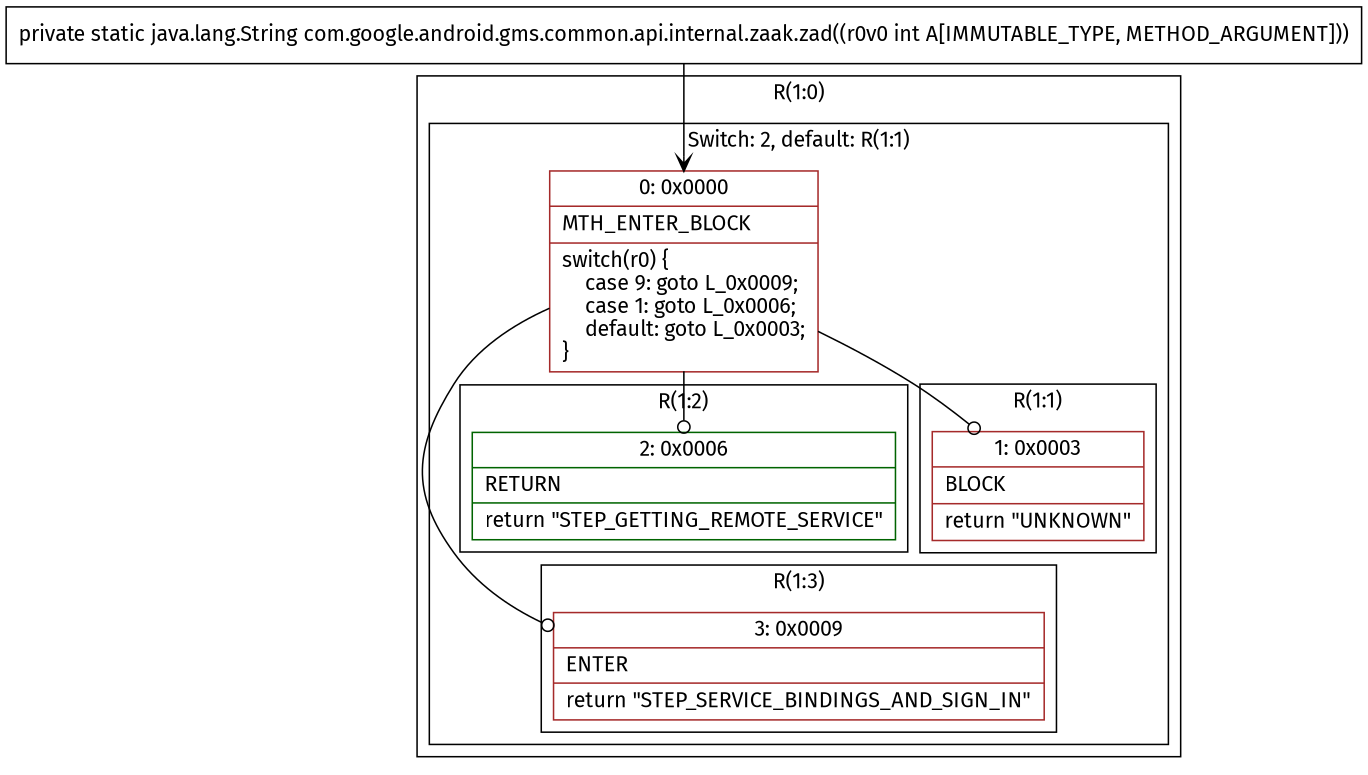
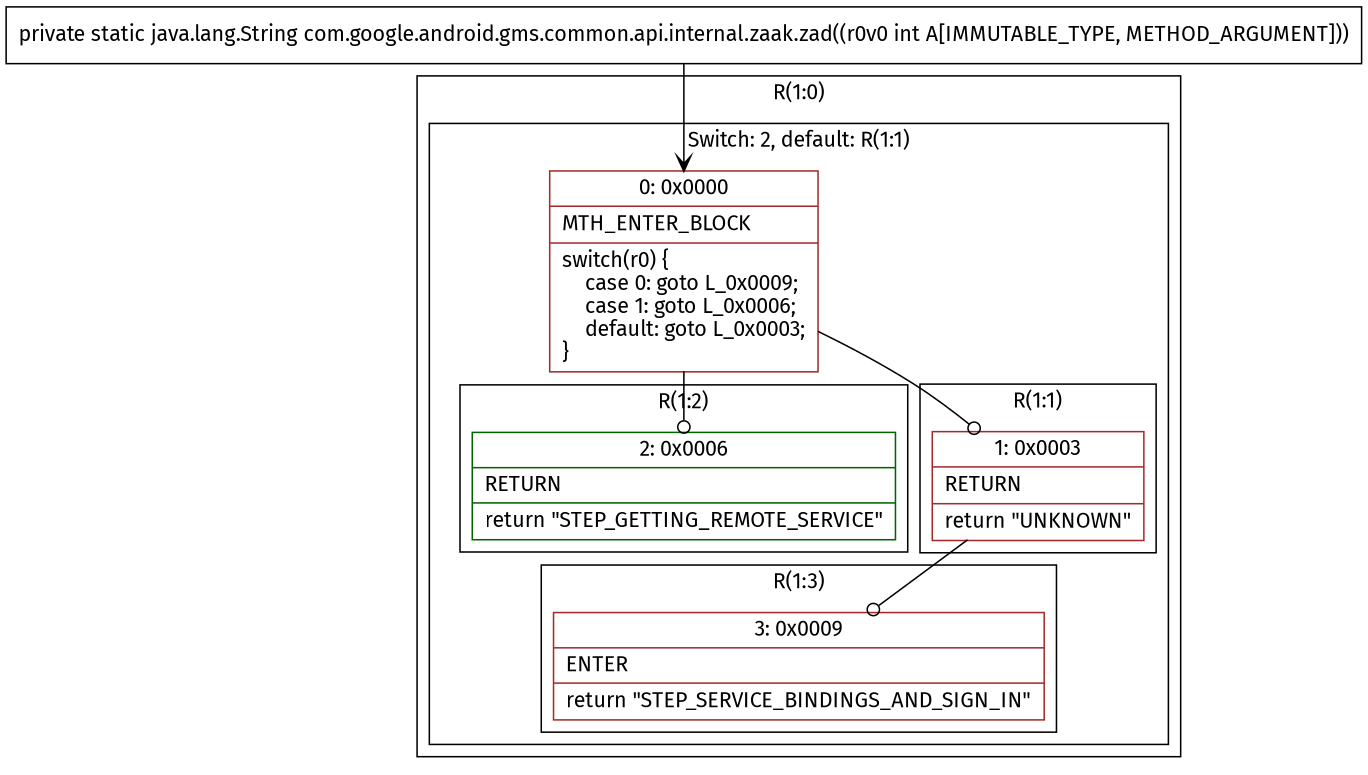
(680, 284) -> (680, 284)
(442, 404) -> (921, 574)
(975, 485) -> (984, 485)
